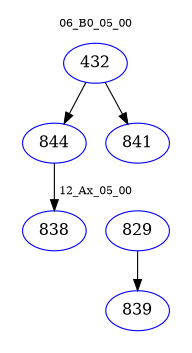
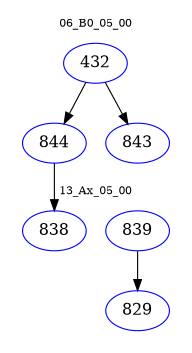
(138, 143) -> (138, 143)
(96, 191) -> (96, 191)
(138, 265) -> (138, 265)
